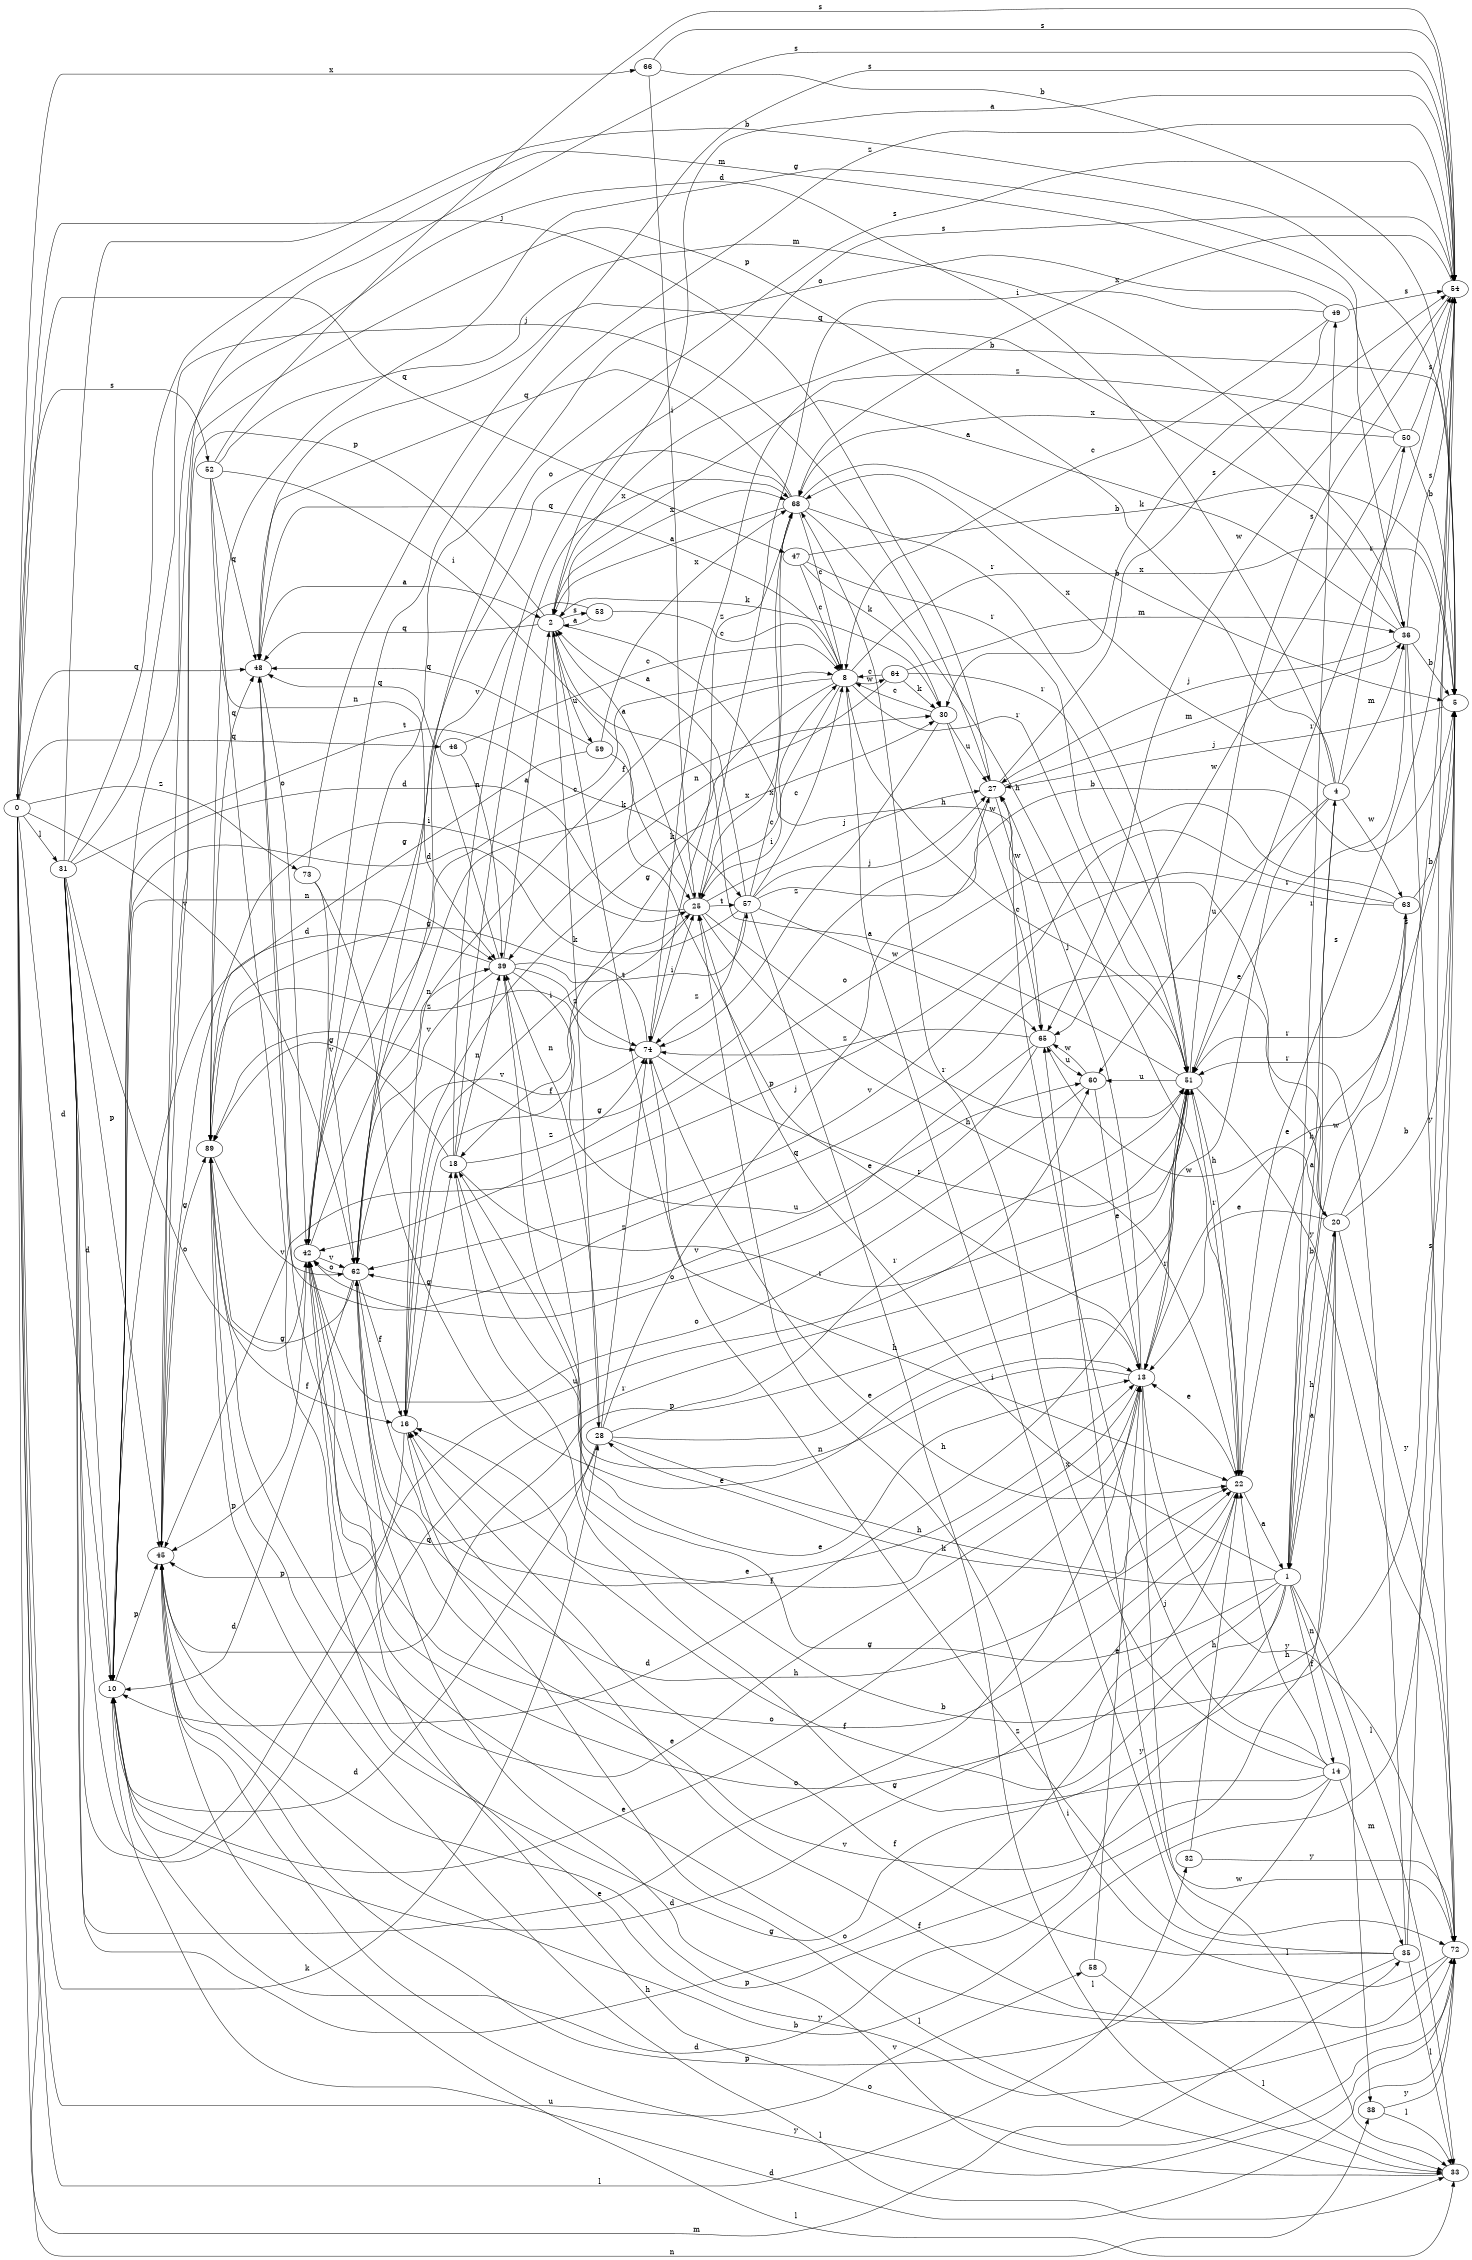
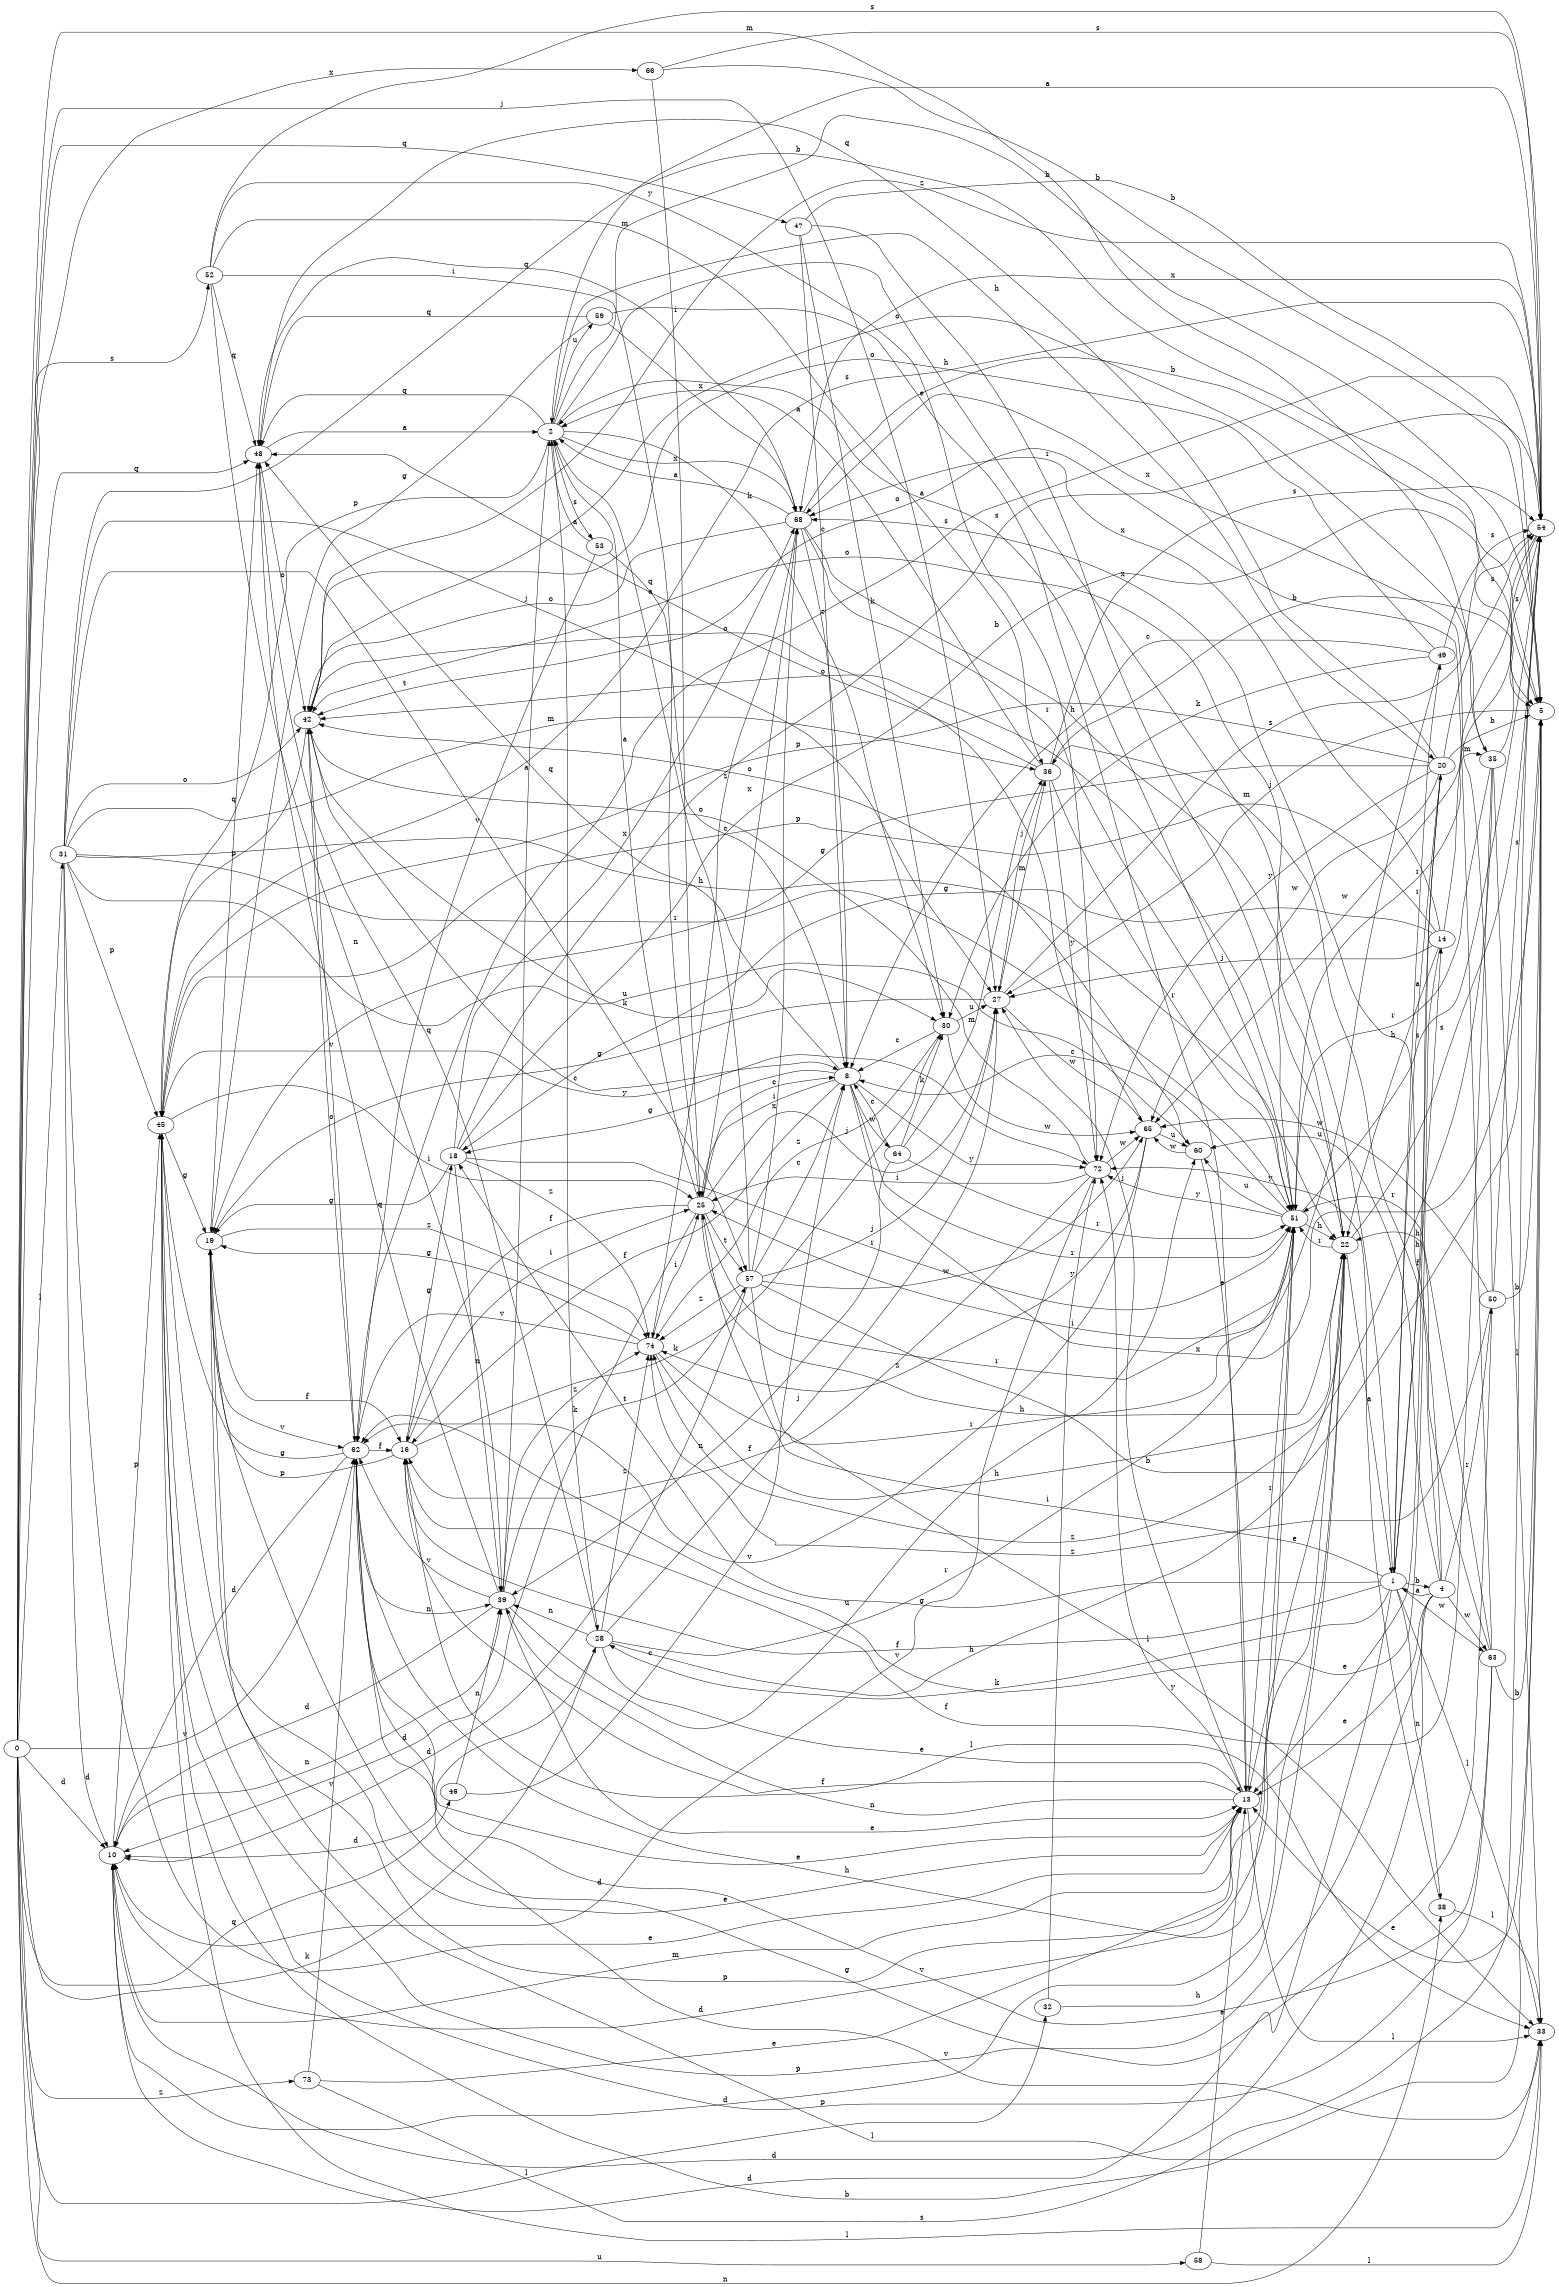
(300, 223) -> (60, 122)
(210, 1149) -> (210, 1241)
(624, 1810) -> (676, 1955)
